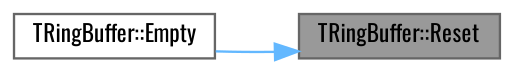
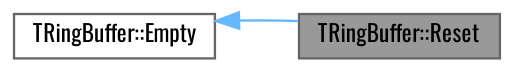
(245, 52) -> (269, 20)
